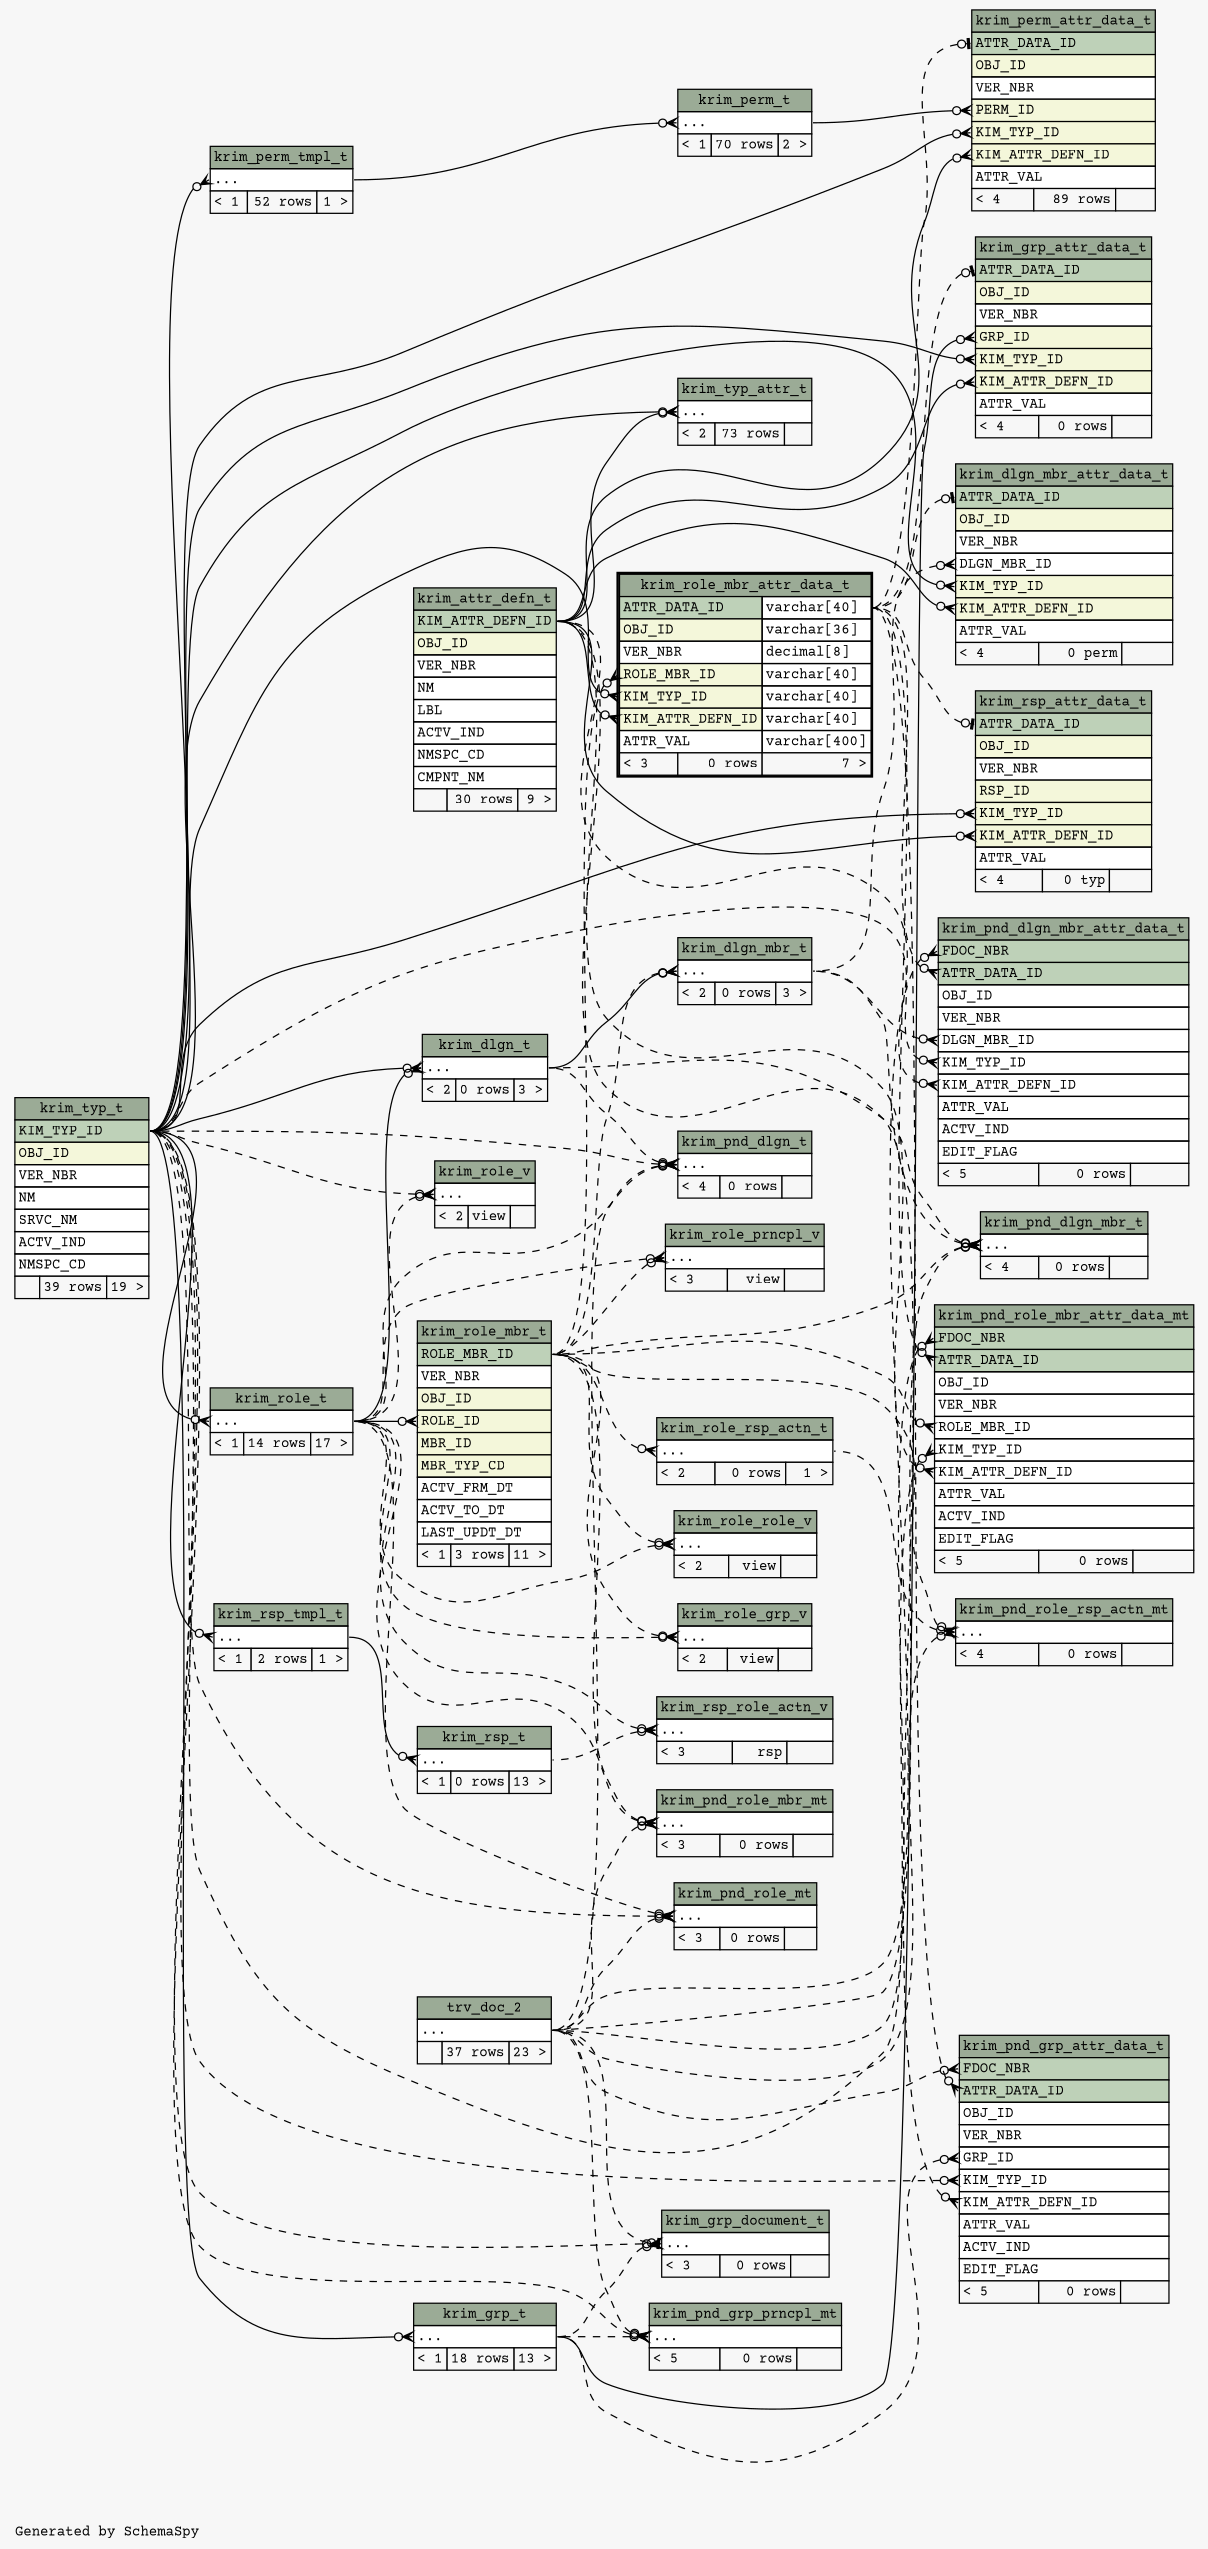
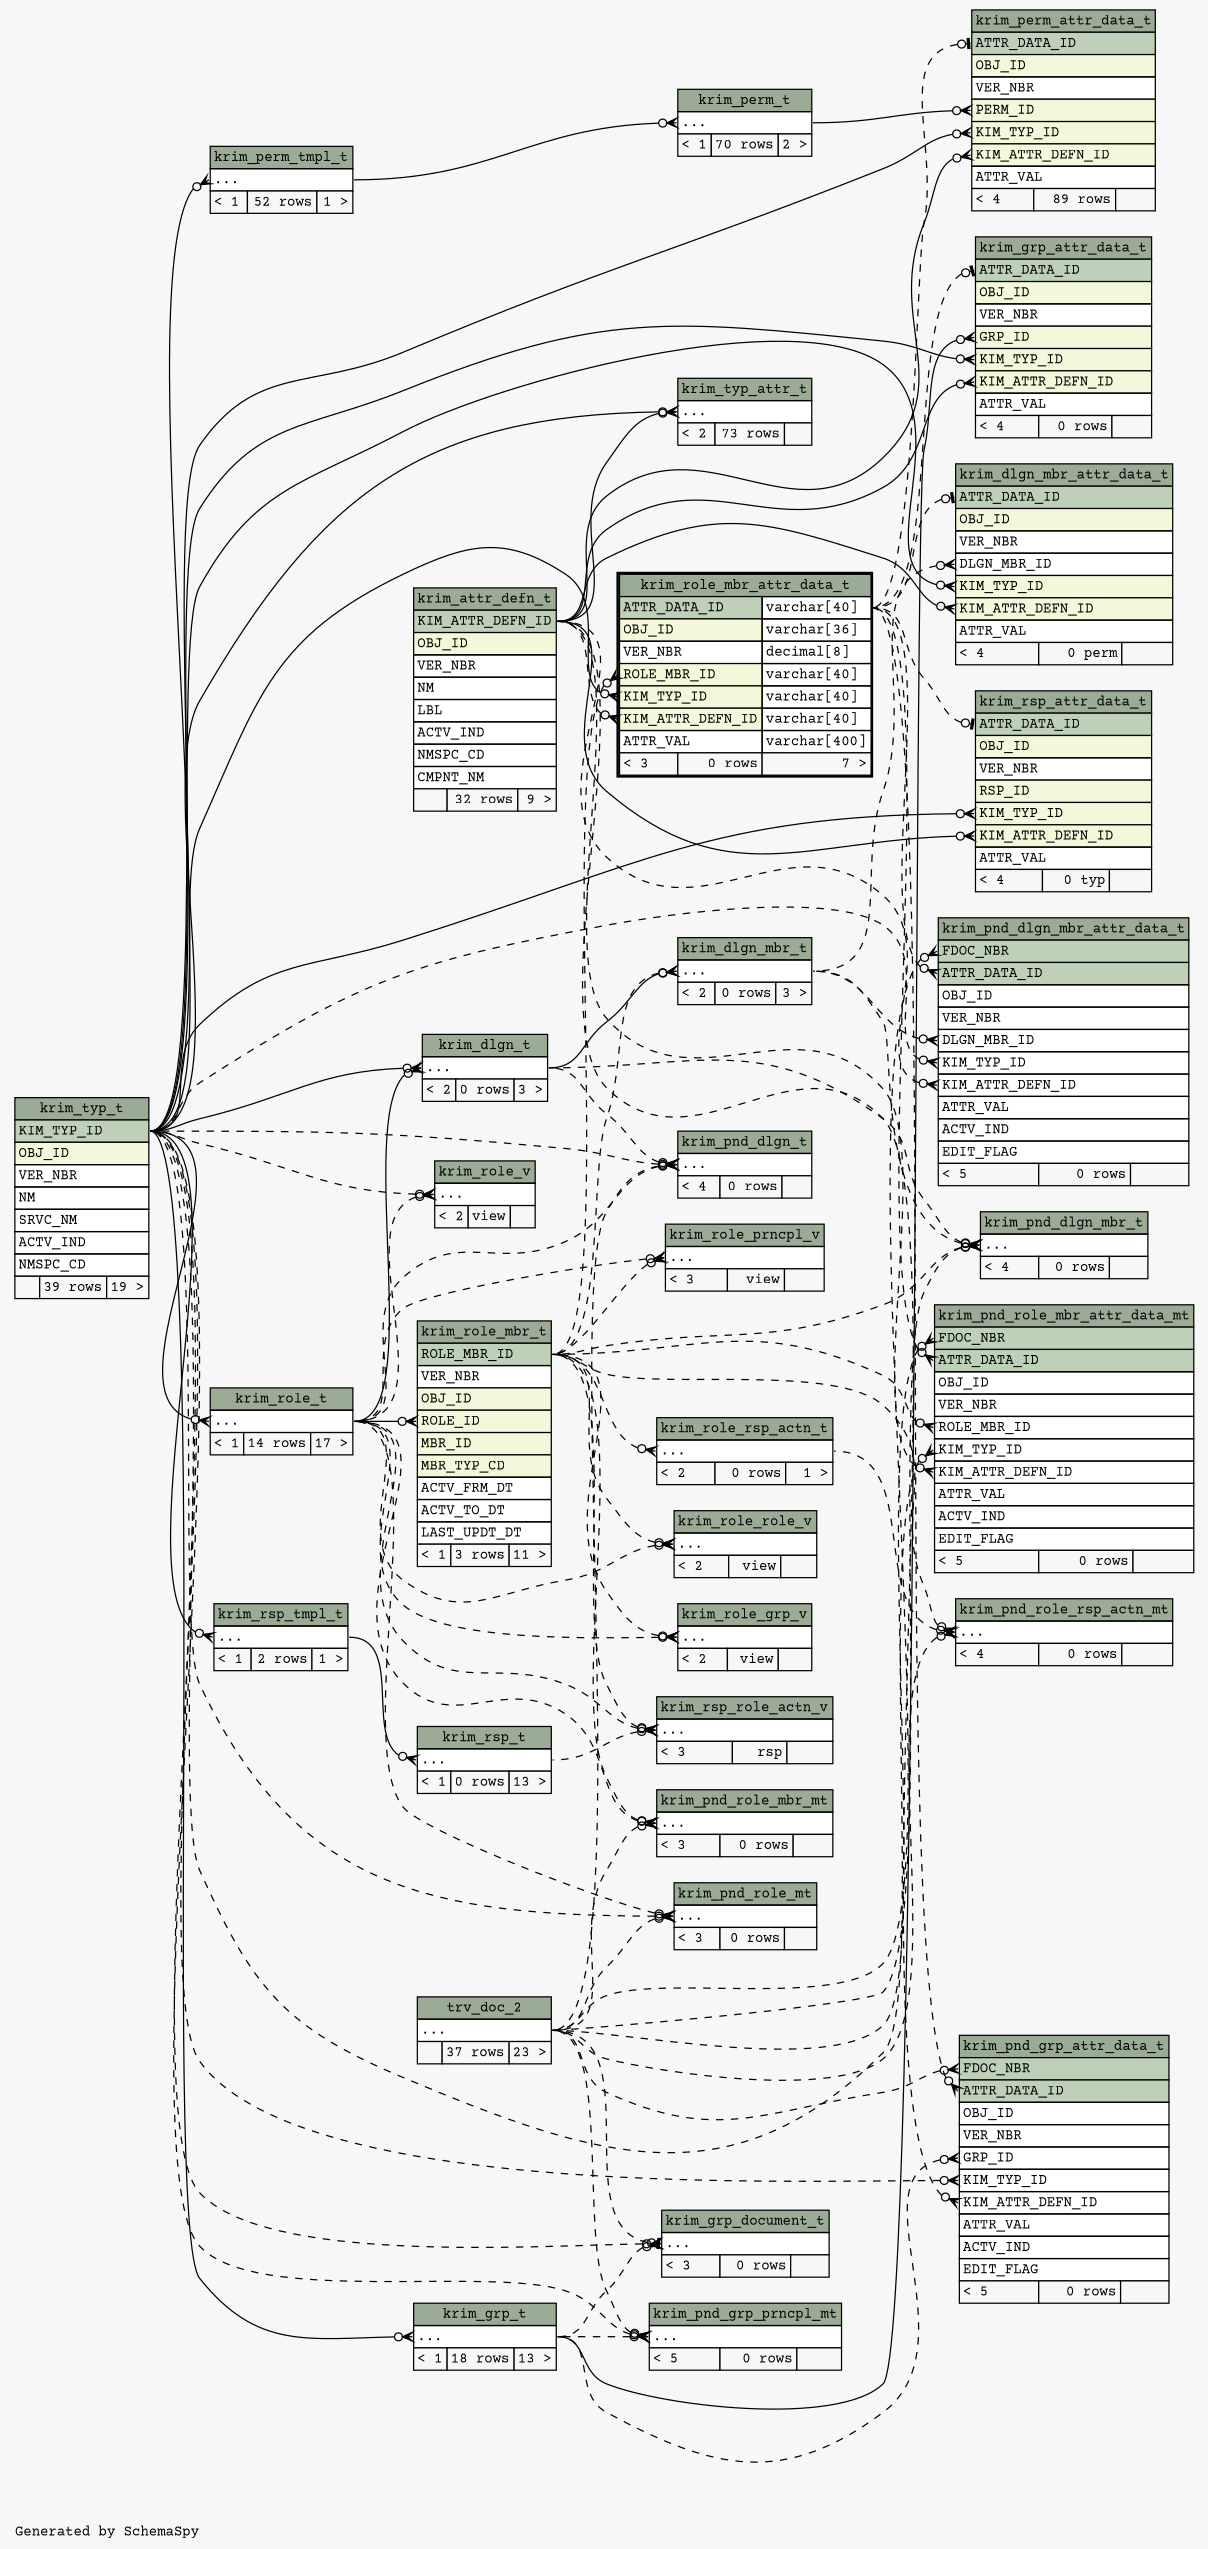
(587, 661) -> (587, 661)
(484, 799) -> (484, 799)
none -> (594, 1539)
